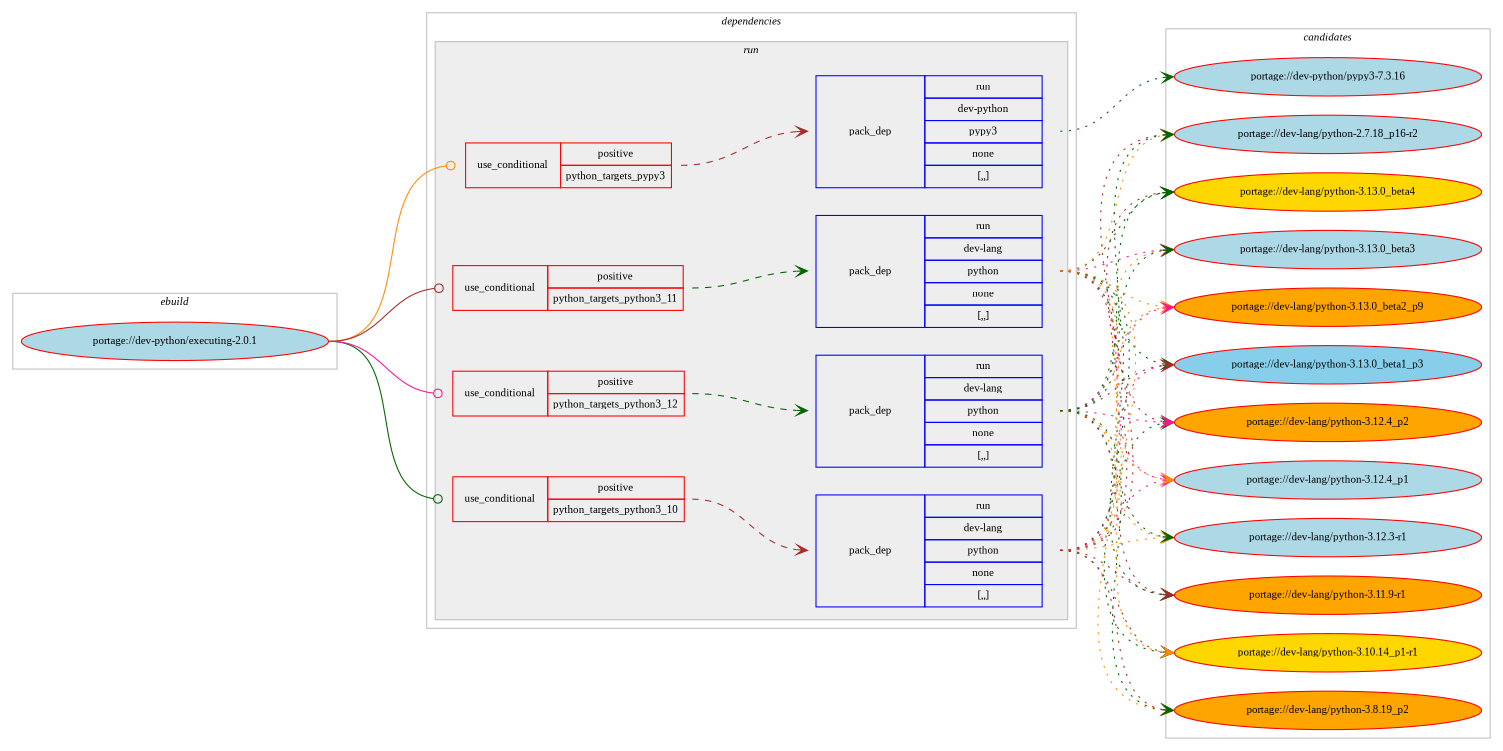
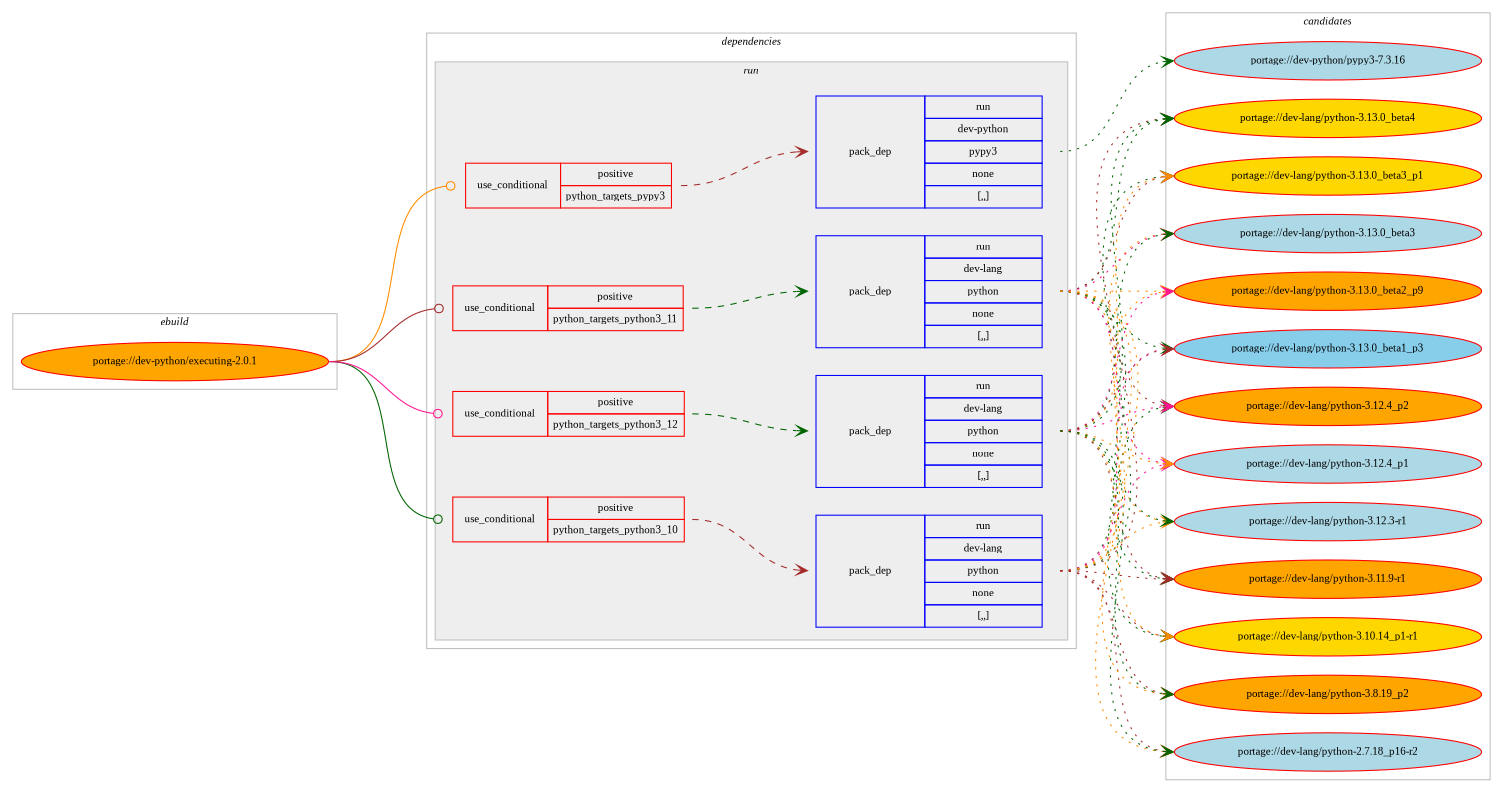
none -> (1328, 176)
(175, 341) -> (175, 362)
